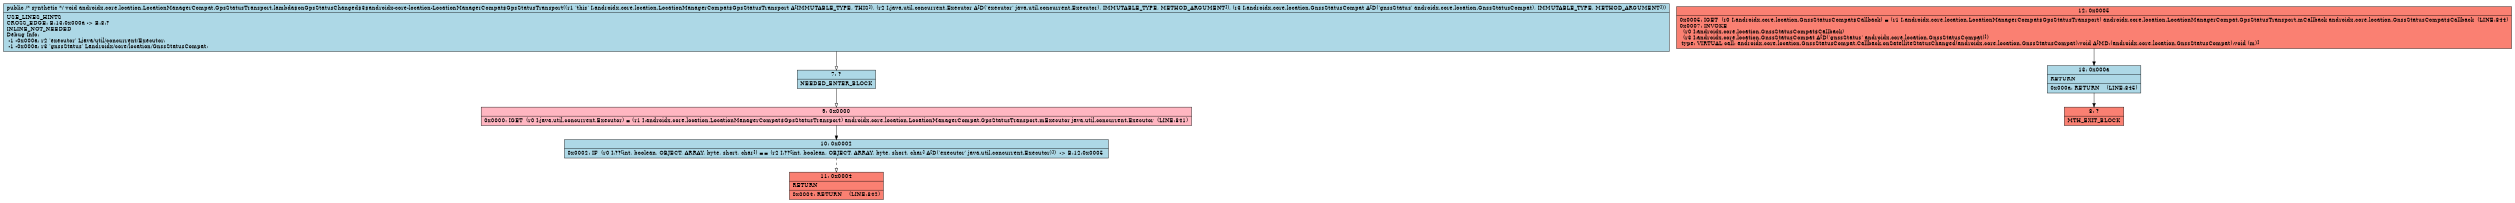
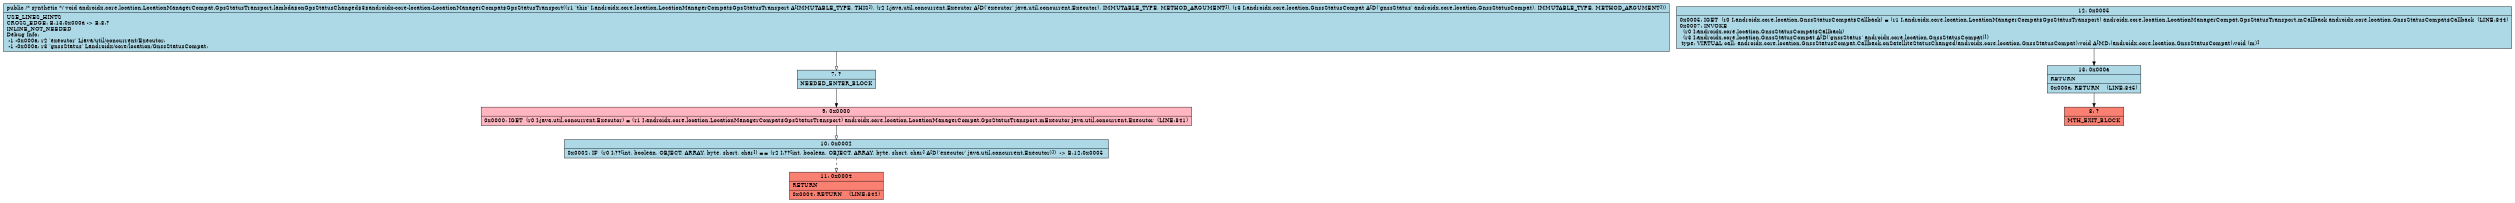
(2094, 28) -> (2094, 28)
(836, 96) -> (836, 96)
(836, 131) -> (836, 131)
